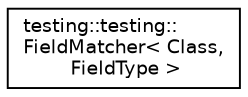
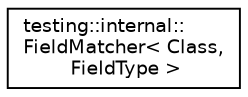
(124, 48) -> (124, 48)
